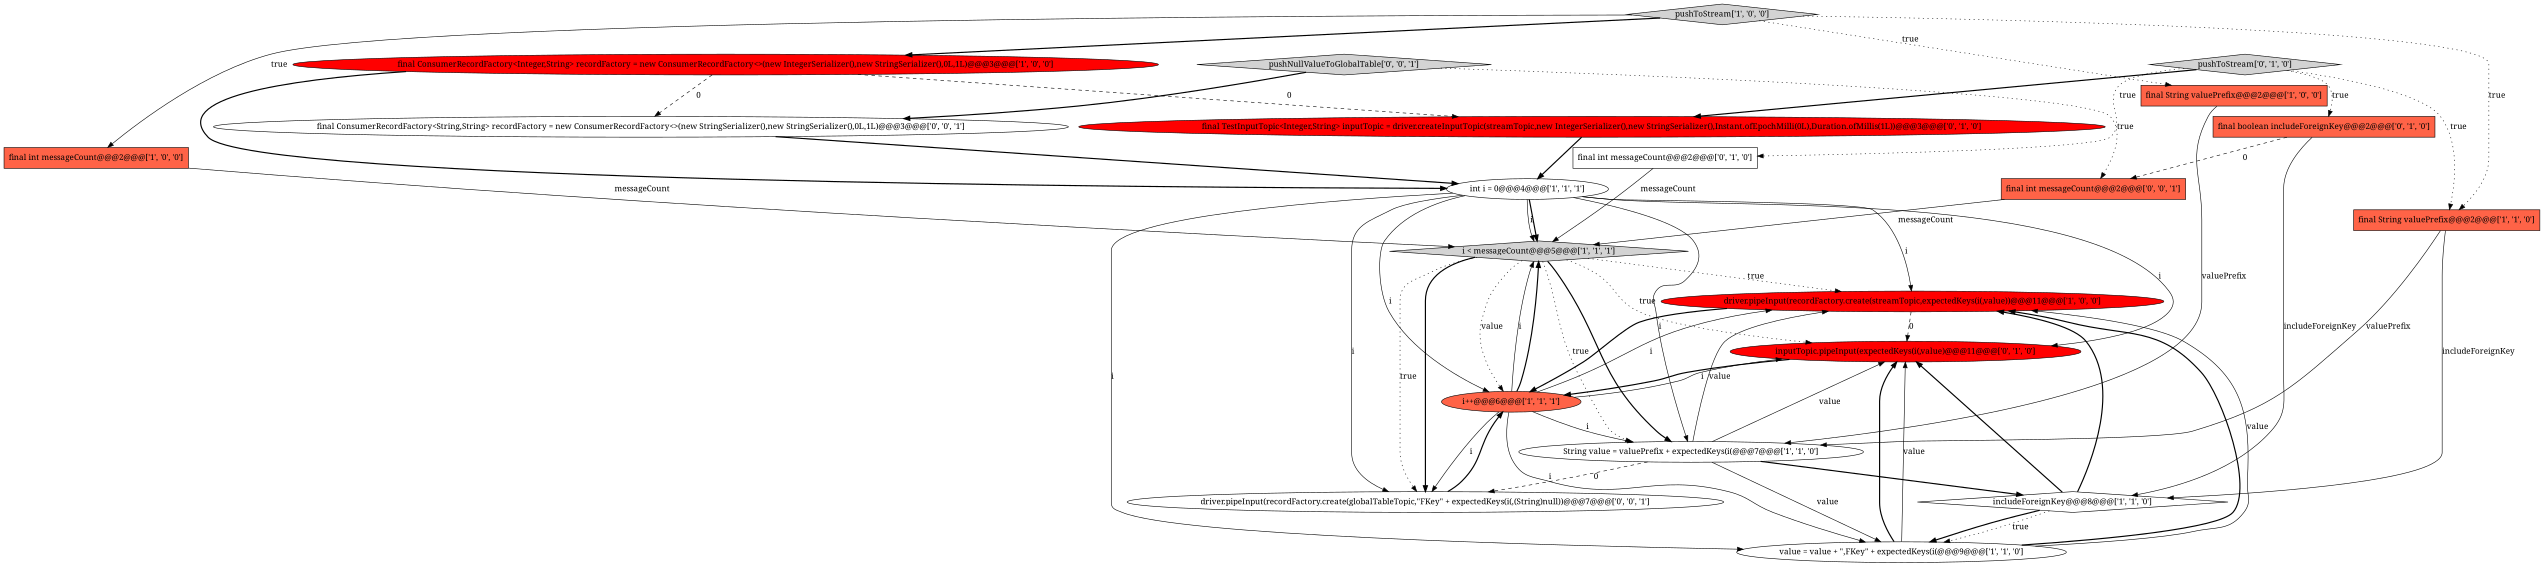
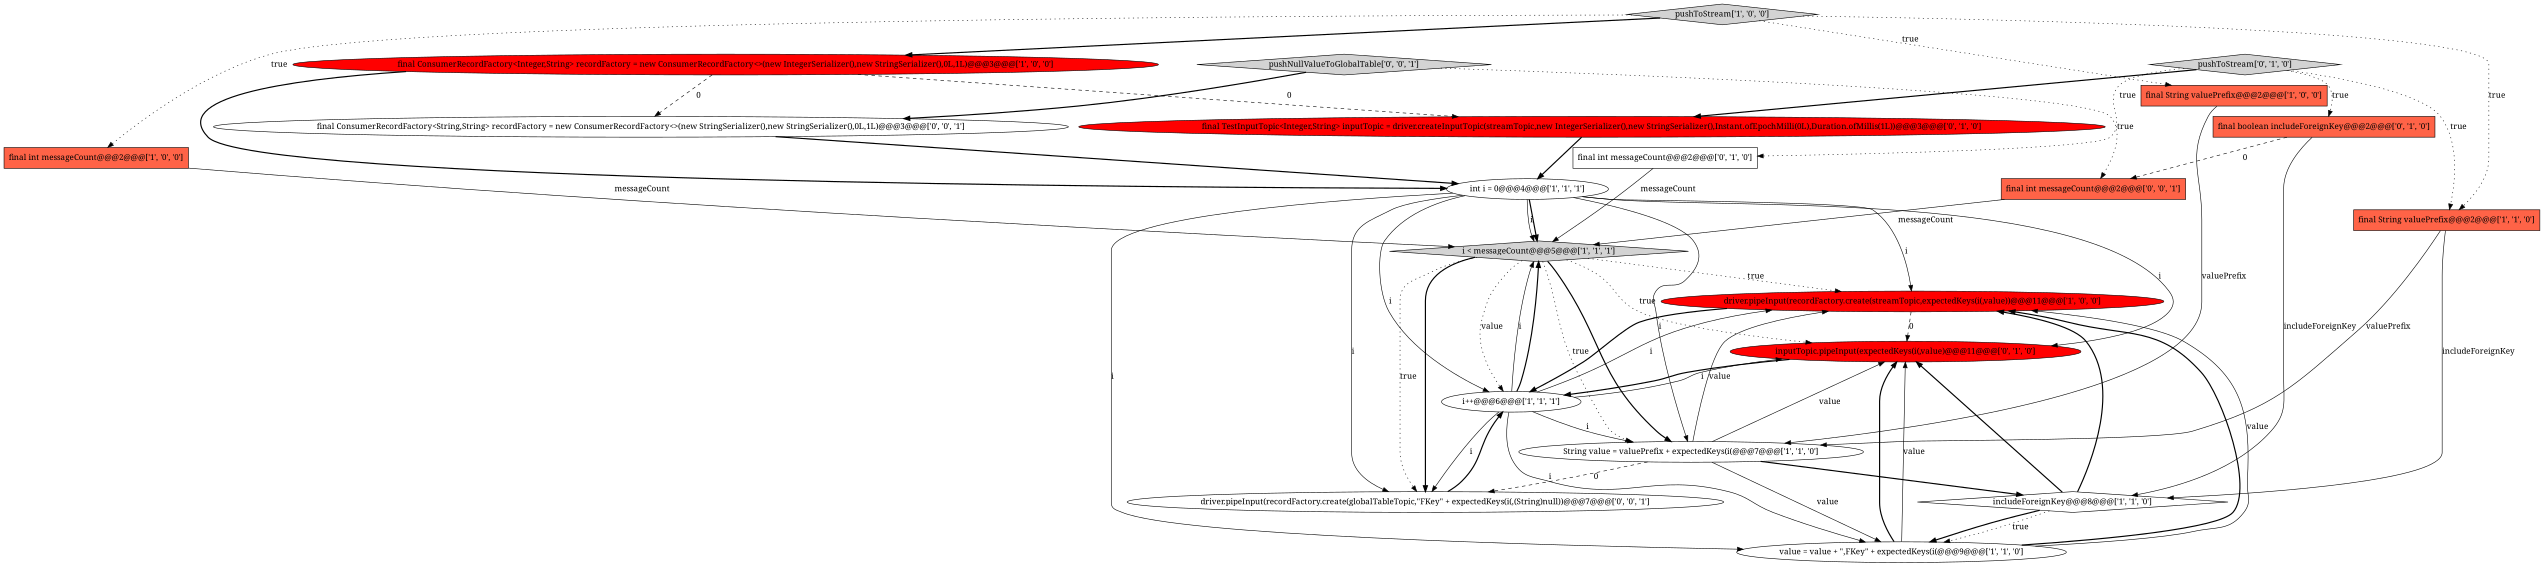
(859, 22) -> (859, 22)
(1511, 402) -> (1511, 402)
